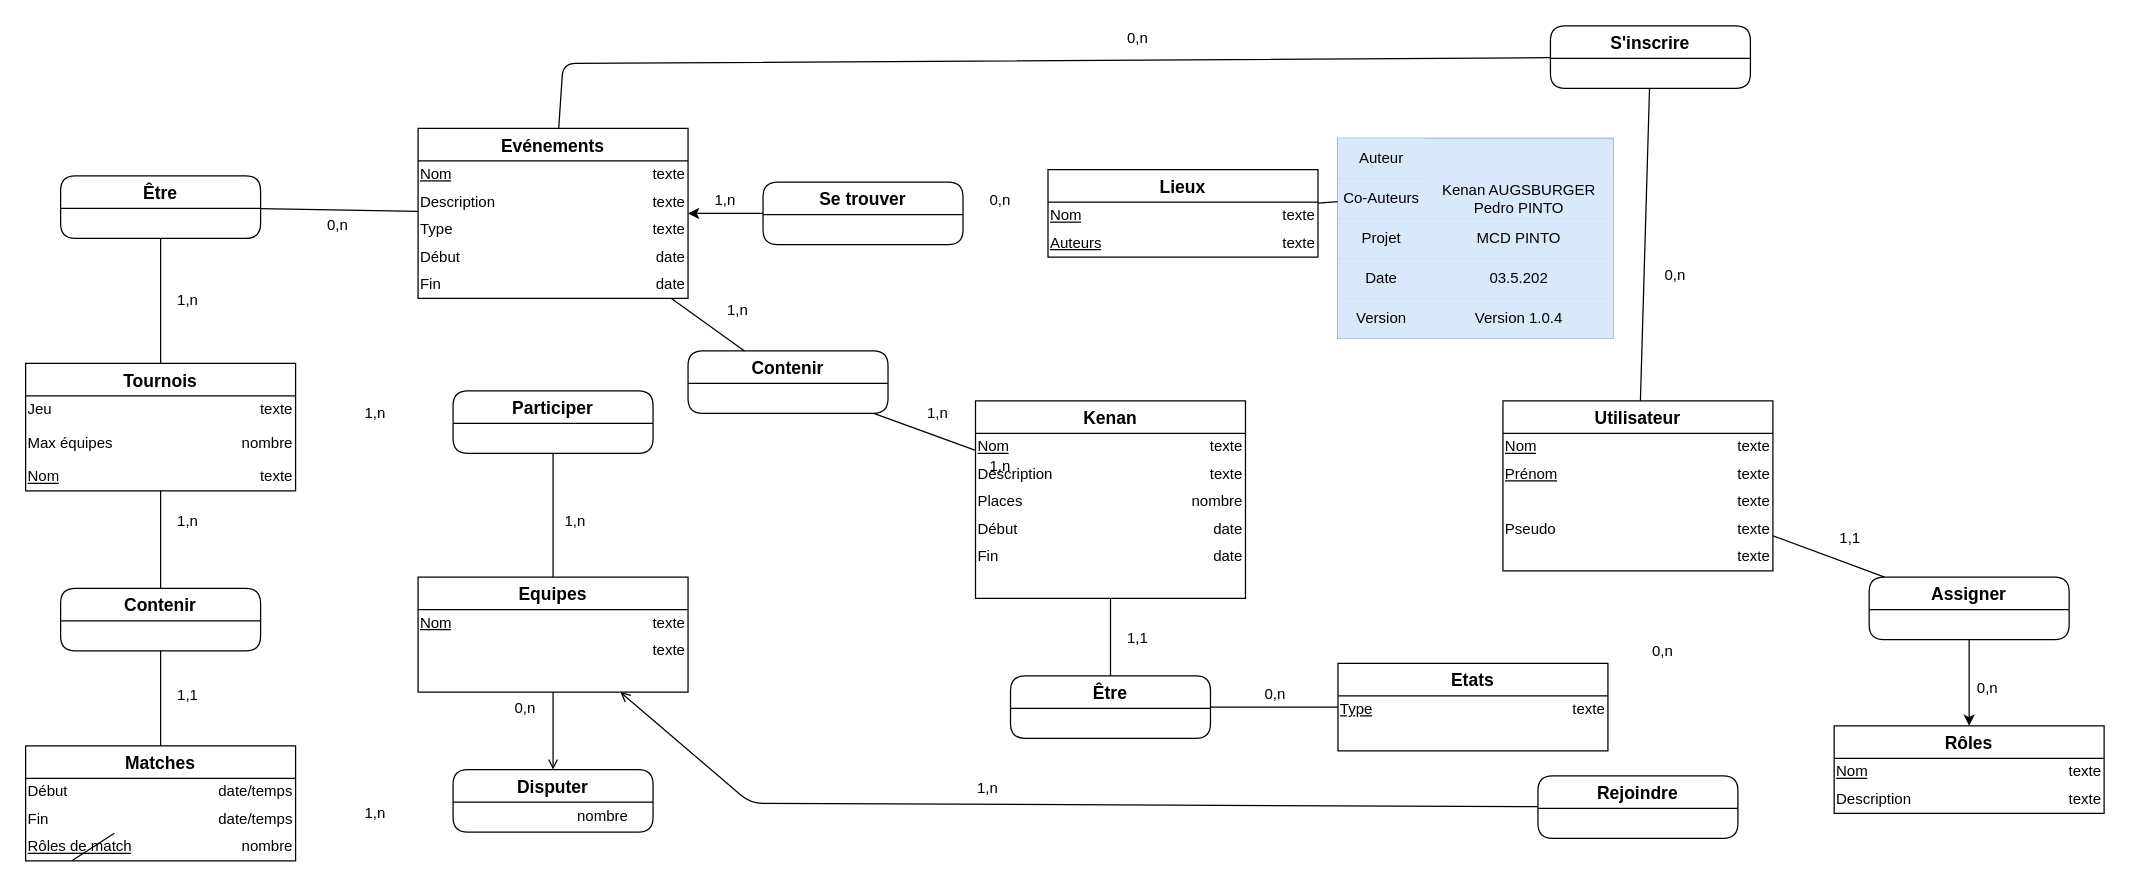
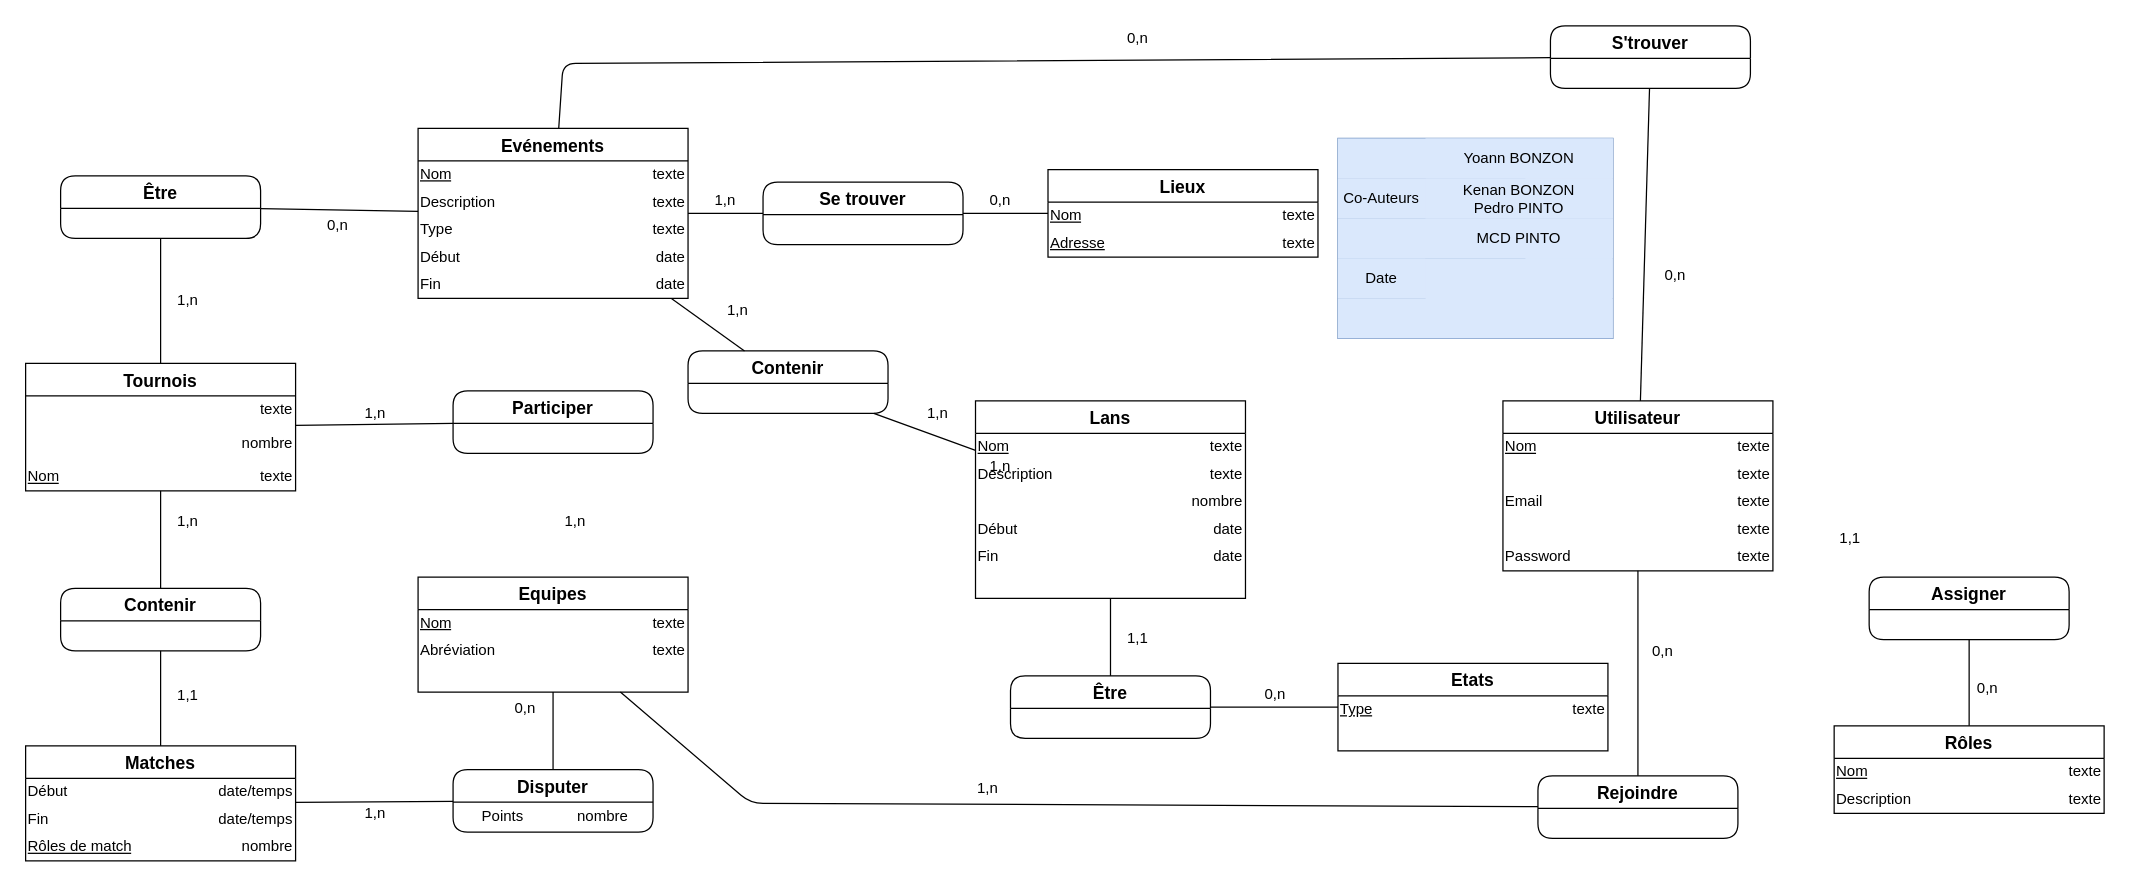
(1650, 43) -> (1650, 43)
(1382, 158) -> none
none -> (1519, 158)
(1519, 198) -> (1519, 198)
(1328, 202) -> (1006, 213)
(698, 213) -> (695, 213)
(1382, 238) -> none
(1080, 243) -> (1080, 243)
(1519, 278) -> none
(1382, 318) -> none
(1519, 318) -> none
(93, 409) -> none
(1110, 418) -> (1110, 418)
none -> (375, 424)
(93, 443) -> none
(1571, 474) -> none
(1043, 502) -> none
none -> (1571, 502)
(553, 516) -> none
(1571, 529) -> none
none -> (1571, 557)
(1830, 557) -> none
none -> (486, 651)
none -> (1638, 674)
(625, 696) -> (624, 695)
(1969, 716) -> (1969, 719)
(553, 763) -> (553, 764)
none -> (503, 817)
(93, 847) -> (375, 802)
